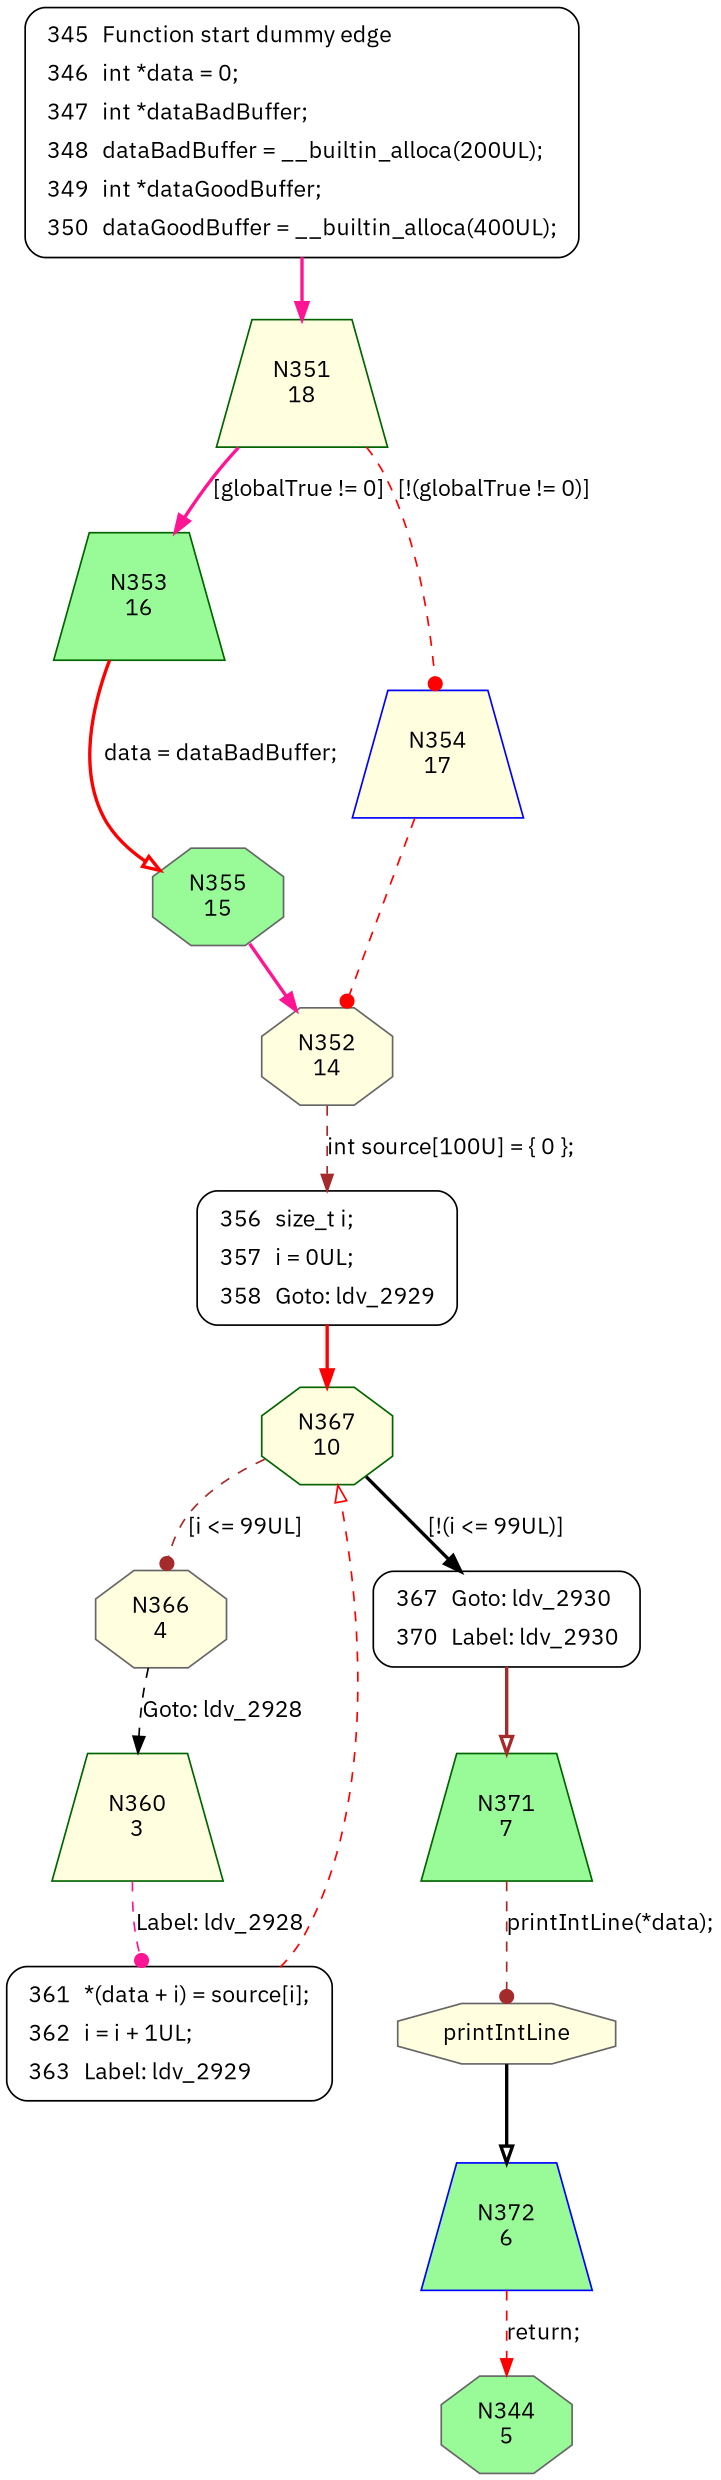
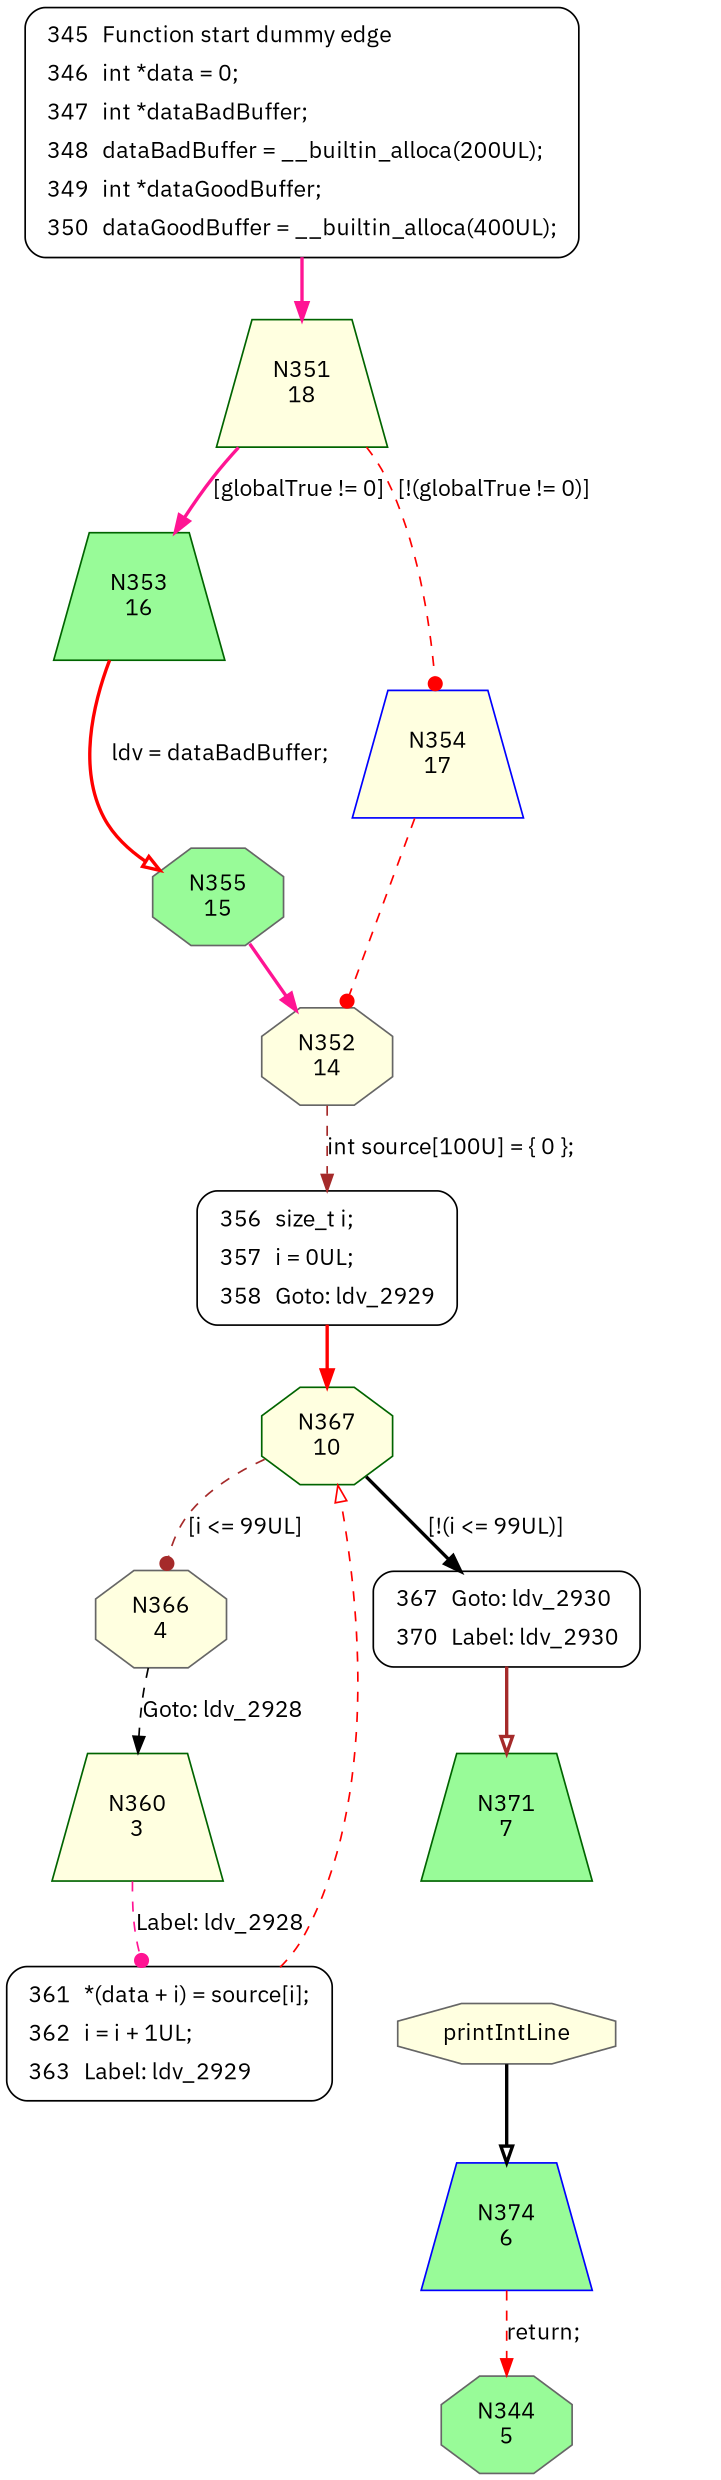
(221, 754) -> (221, 754)
(507, 1935) -> none
(507, 2227) -> (507, 2227)
